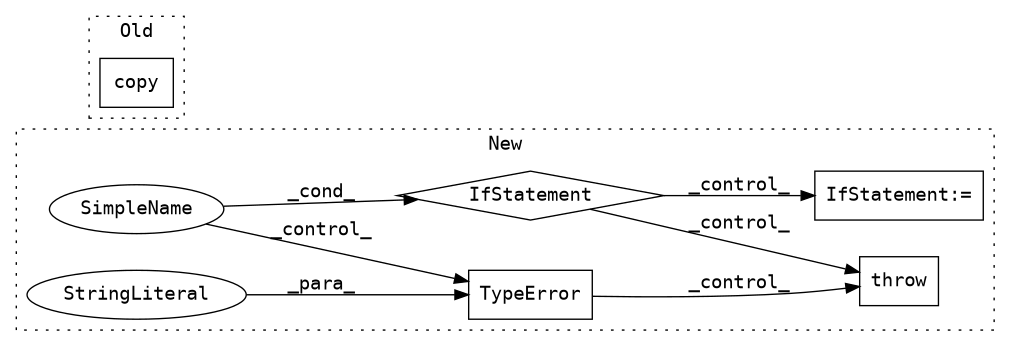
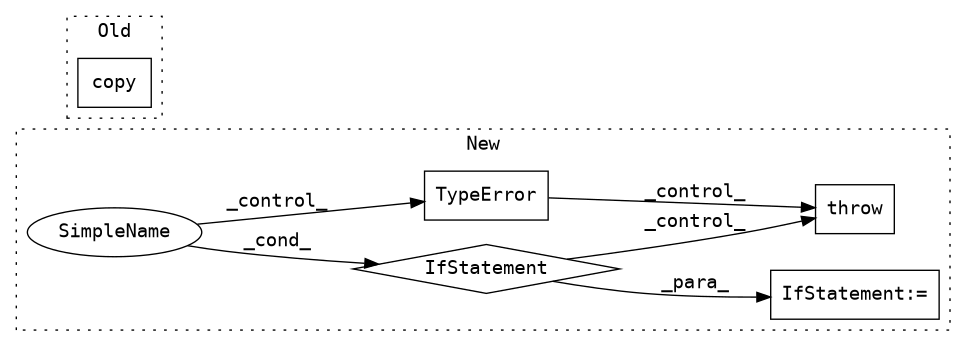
(739, 185) -> (695, 283)
(137, 295) -> none
